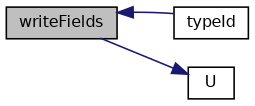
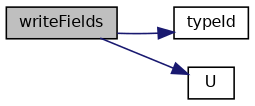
(154, 13) -> (138, 34)
